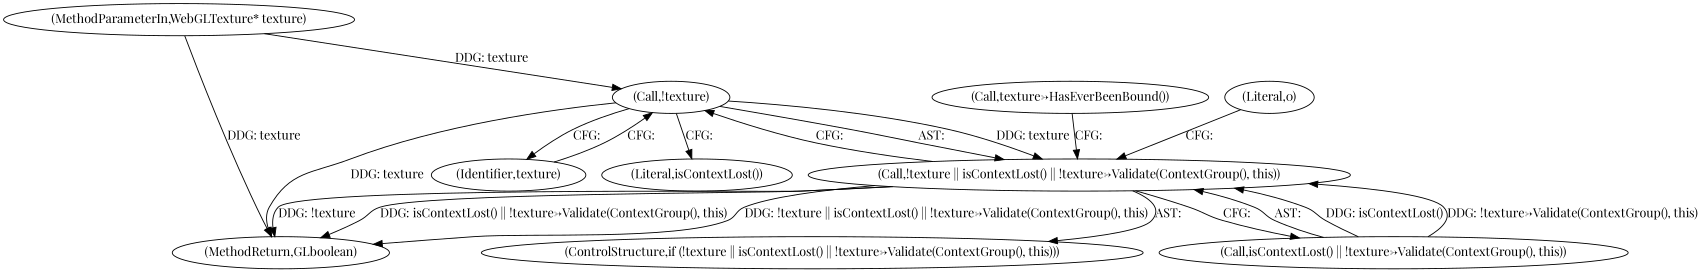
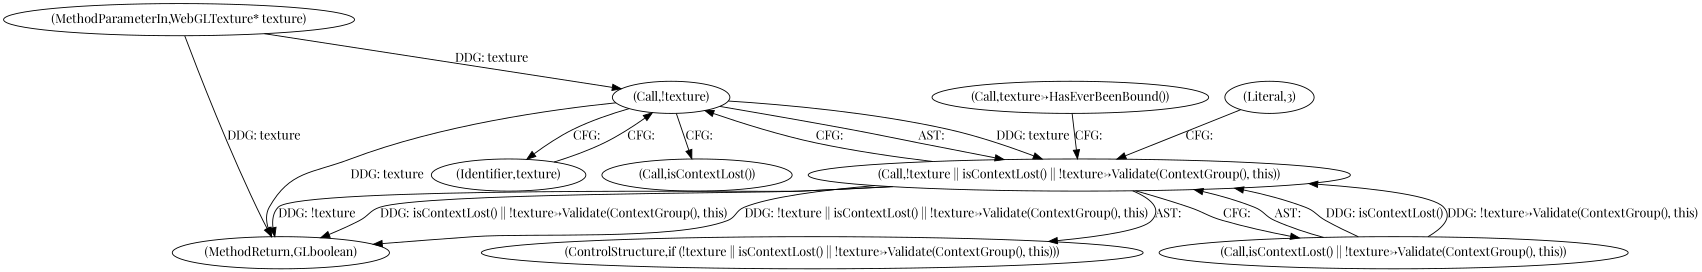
(1269, 97) -> (1269, 97)
(697, 175) -> (697, 175)
